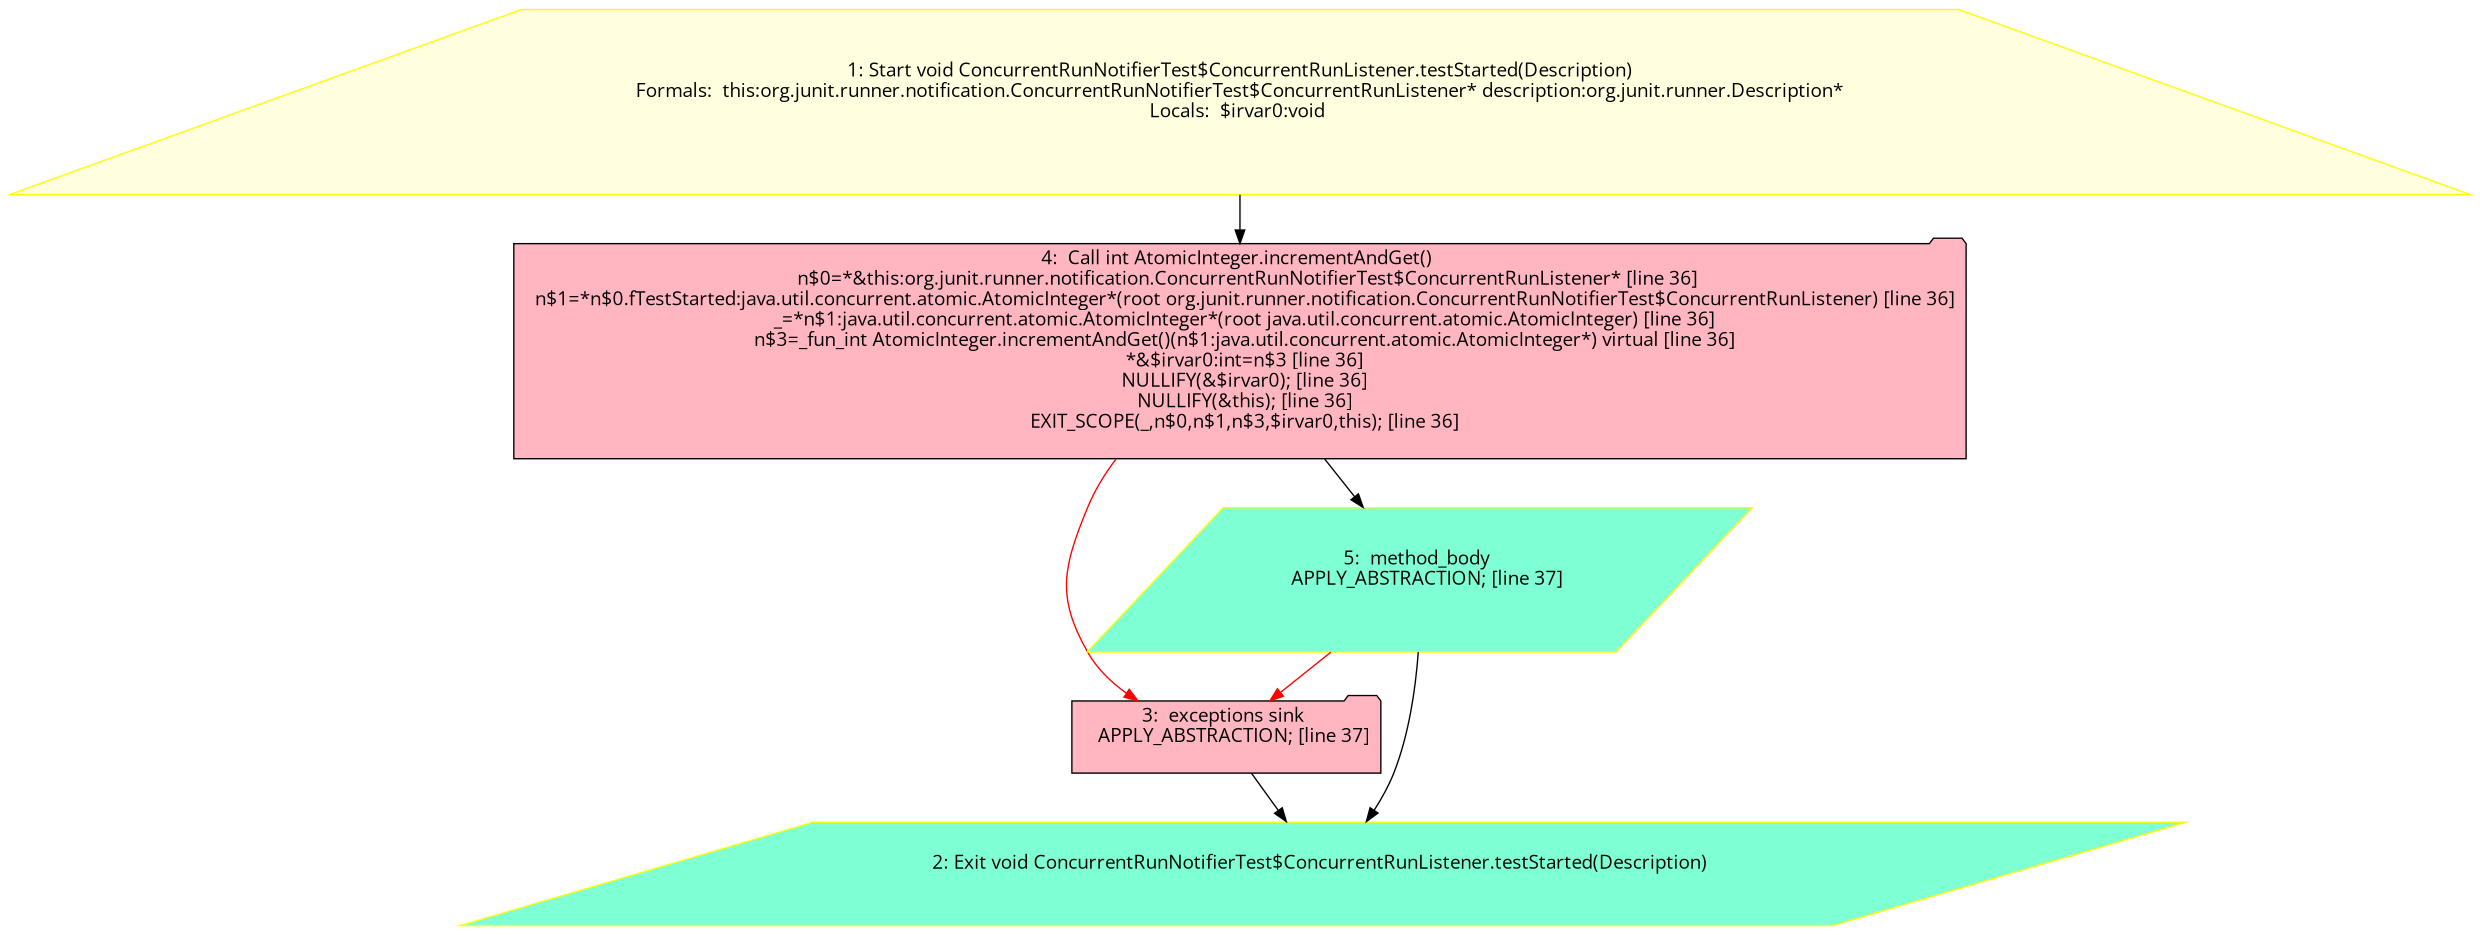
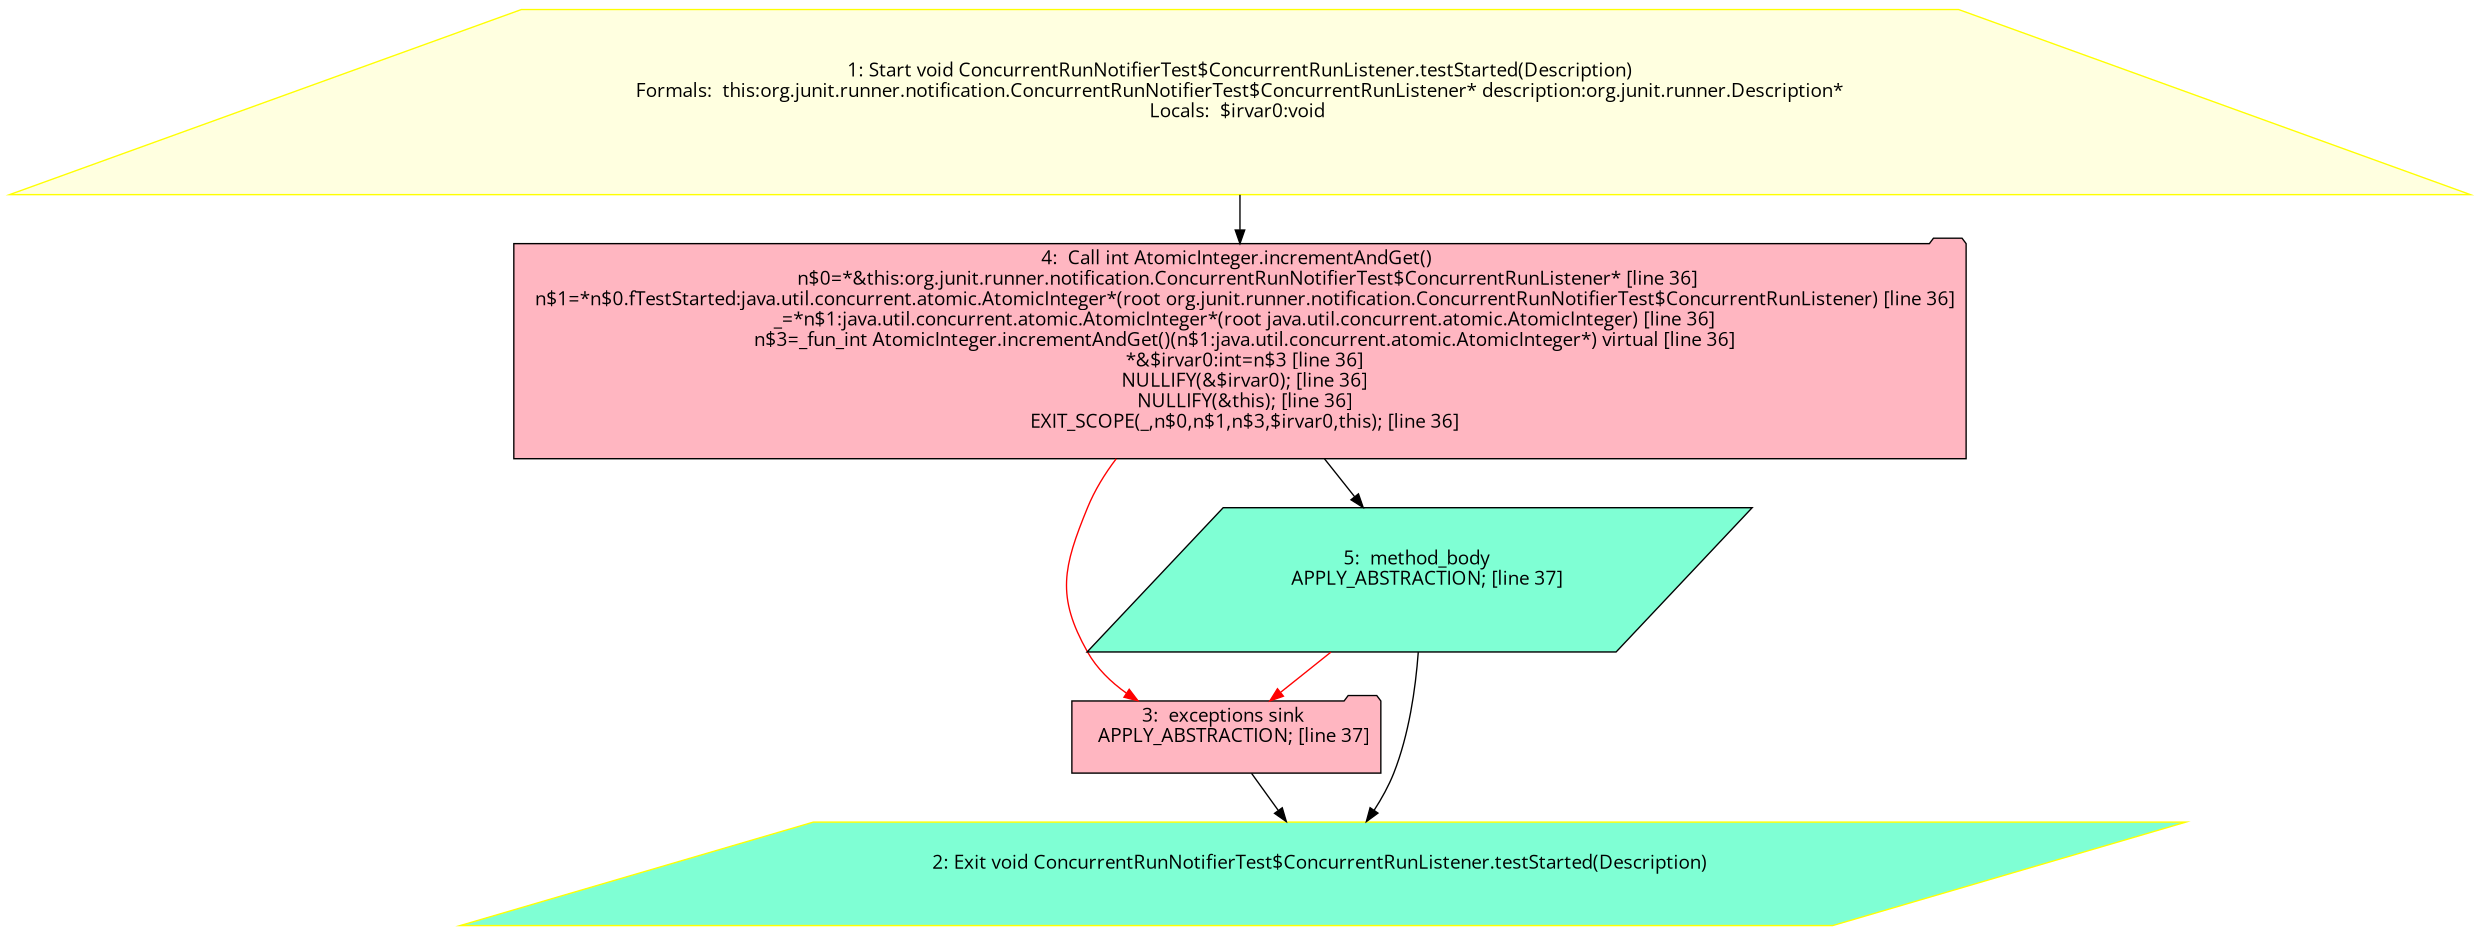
(1420, 580) -> (1420, 580)
